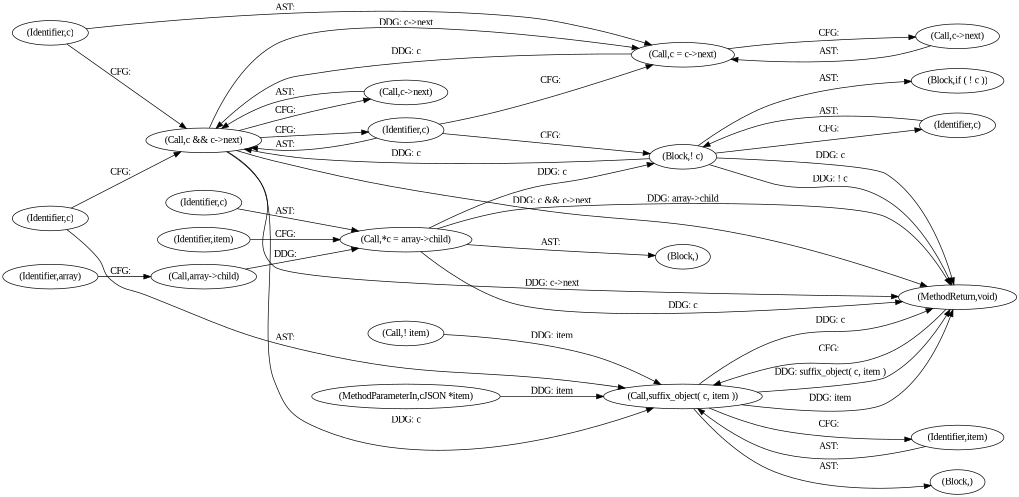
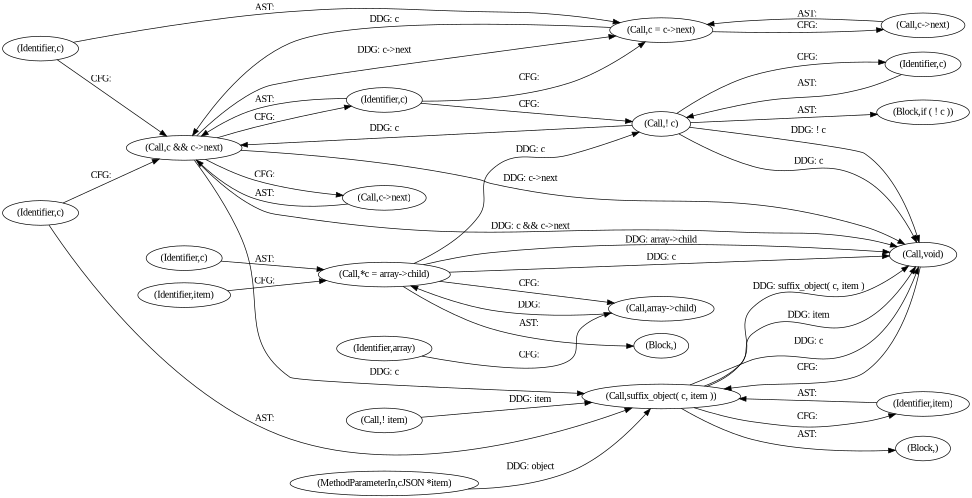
(683, 157) -> (661, 124)
none -> (523, 292)
(958, 297) -> (923, 255)
(552, 391) -> (530, 467)
